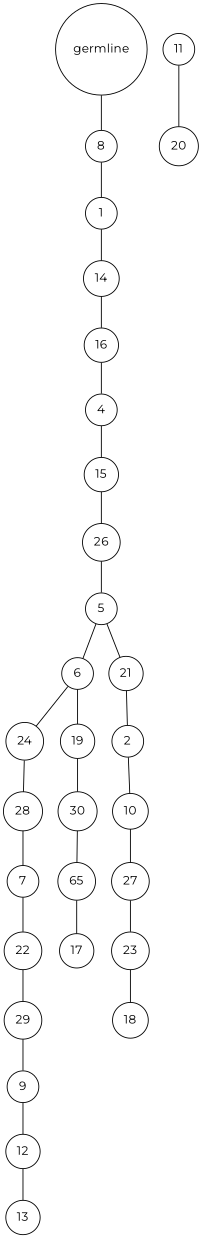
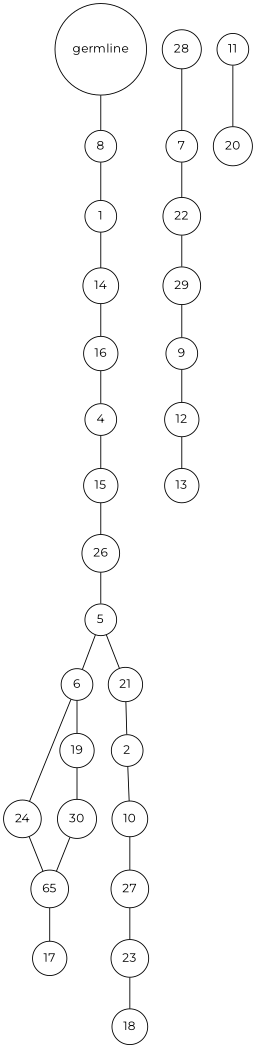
(24, 776) -> (36, 854)
